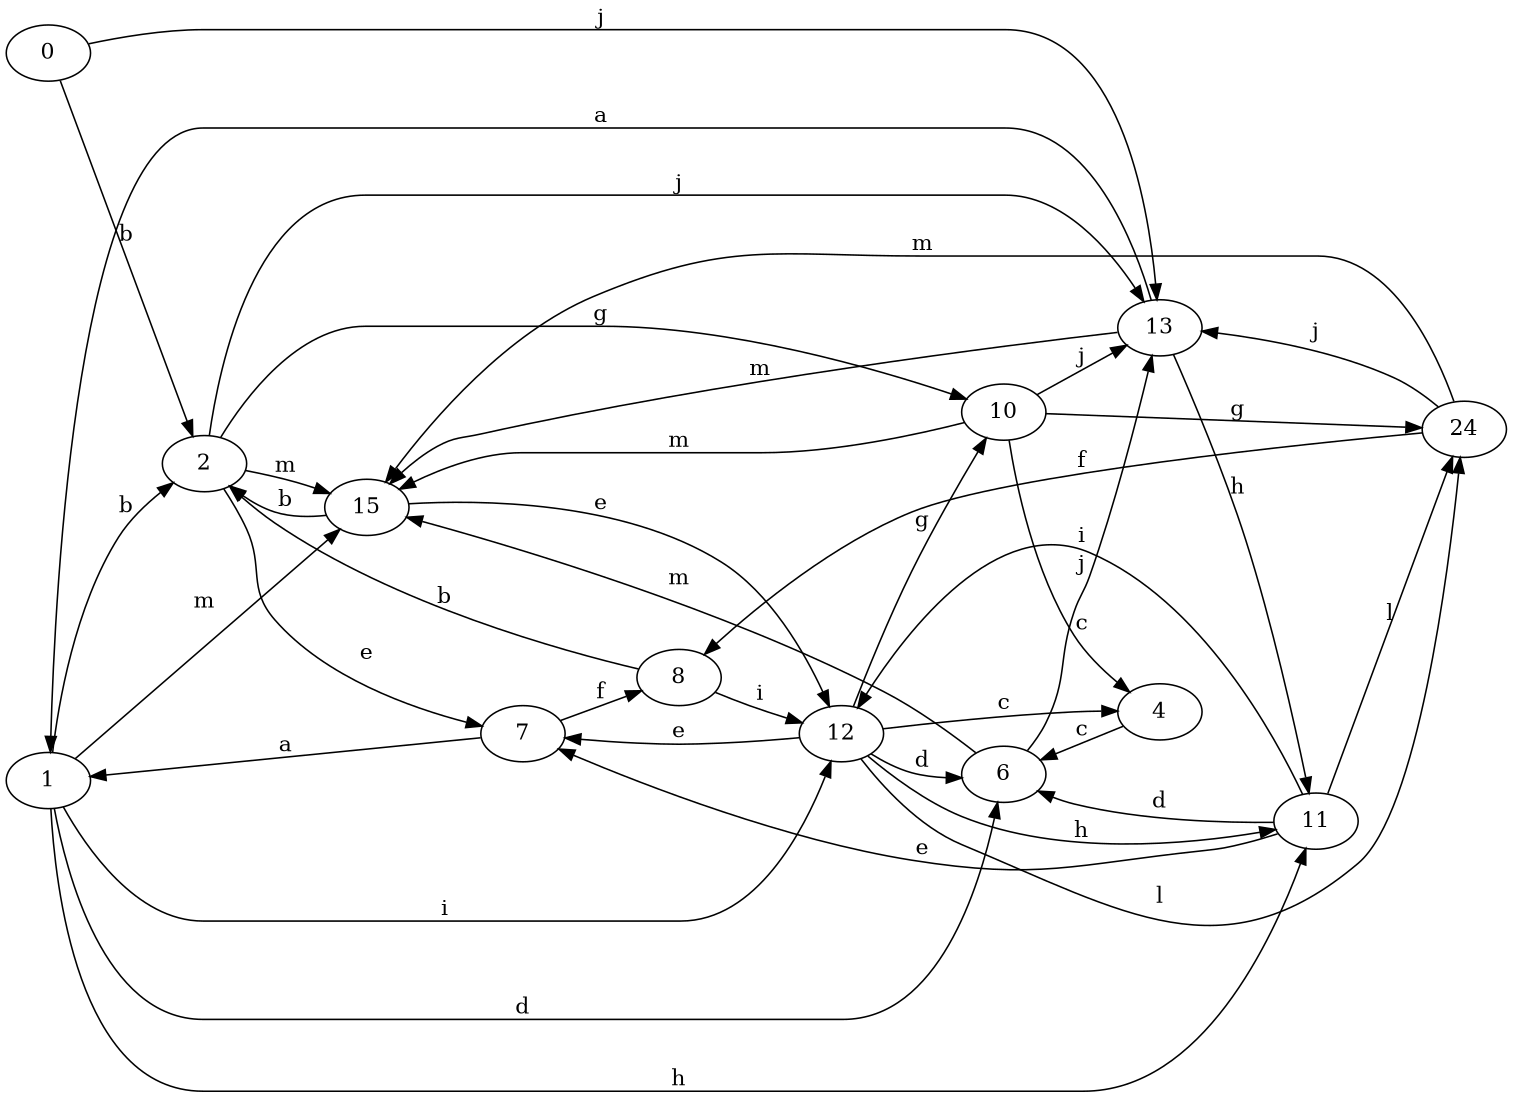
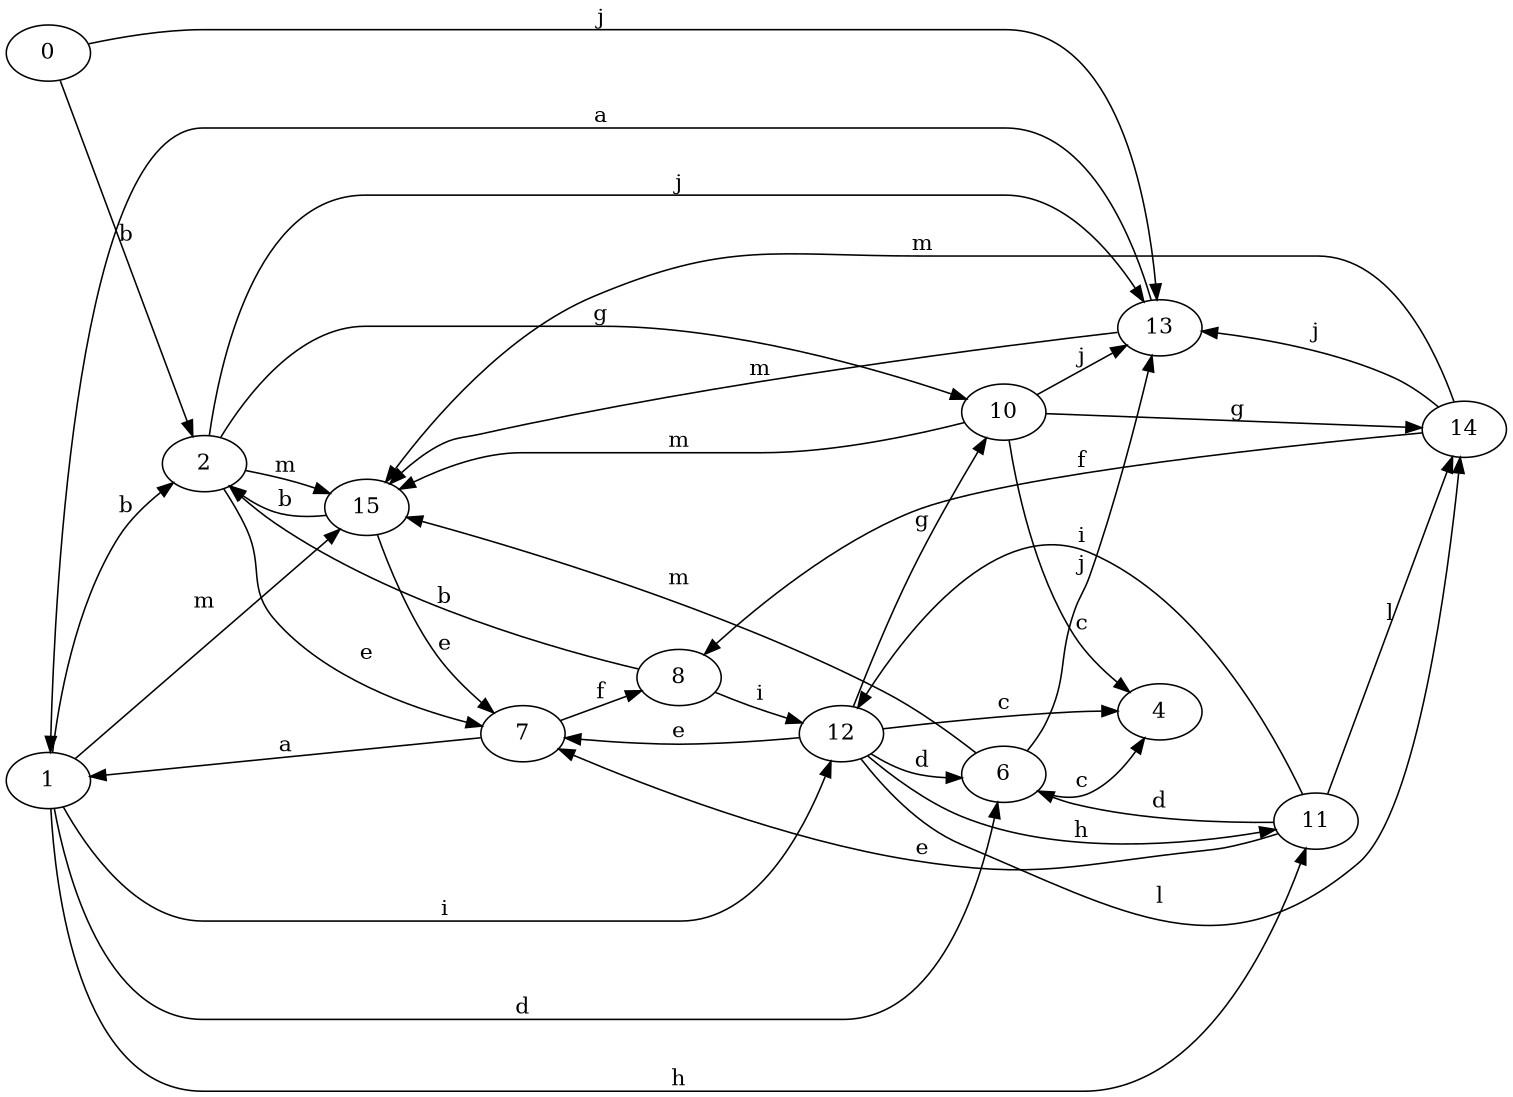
(1464, 429) -> (1464, 429)
(651, 530) -> (418, 626)
(1252, 562) -> none
(1089, 740) -> (1094, 791)
